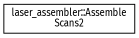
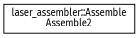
(69, 19) -> (69, 19)
